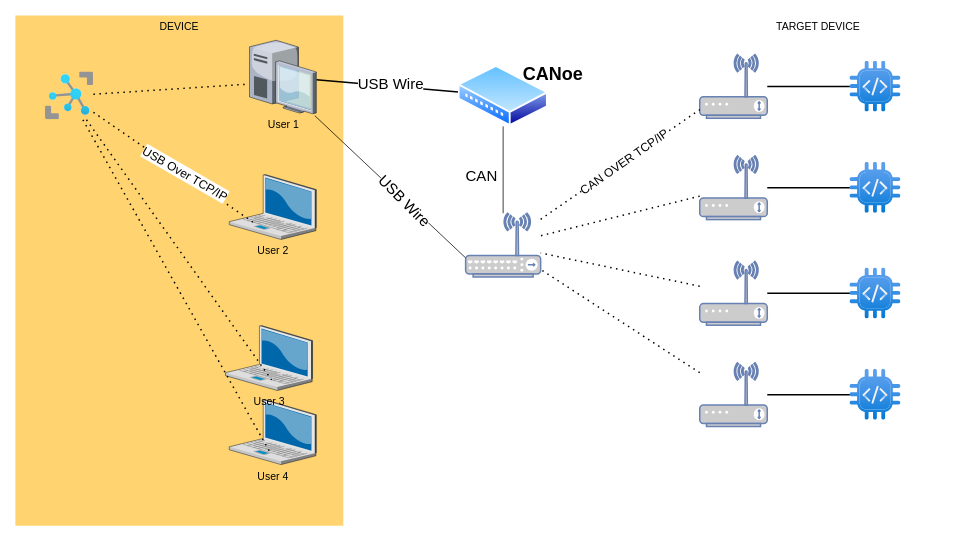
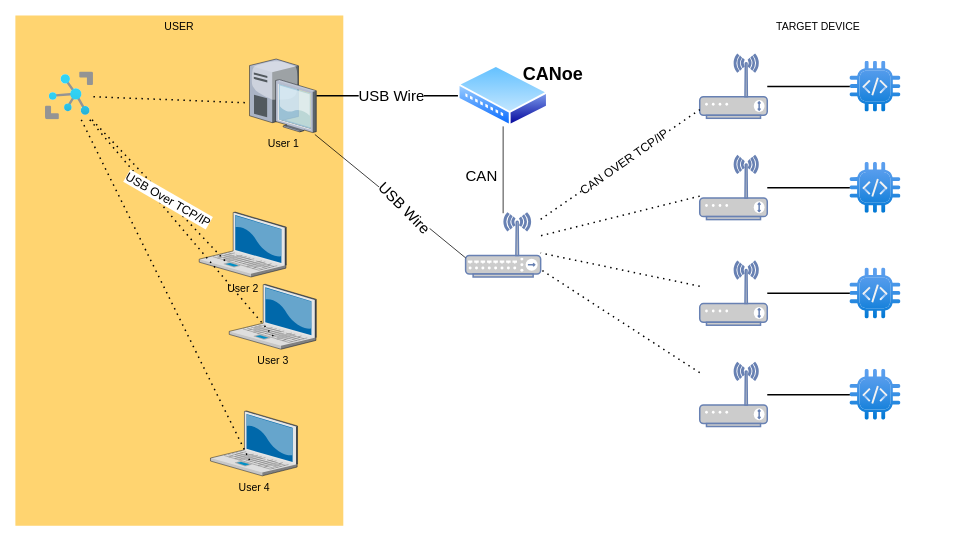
(179, 27) -> (179, 27)
(283, 77) -> (283, 96)
(273, 207) -> (243, 244)
(269, 358) -> (273, 317)
(273, 432) -> (254, 443)
